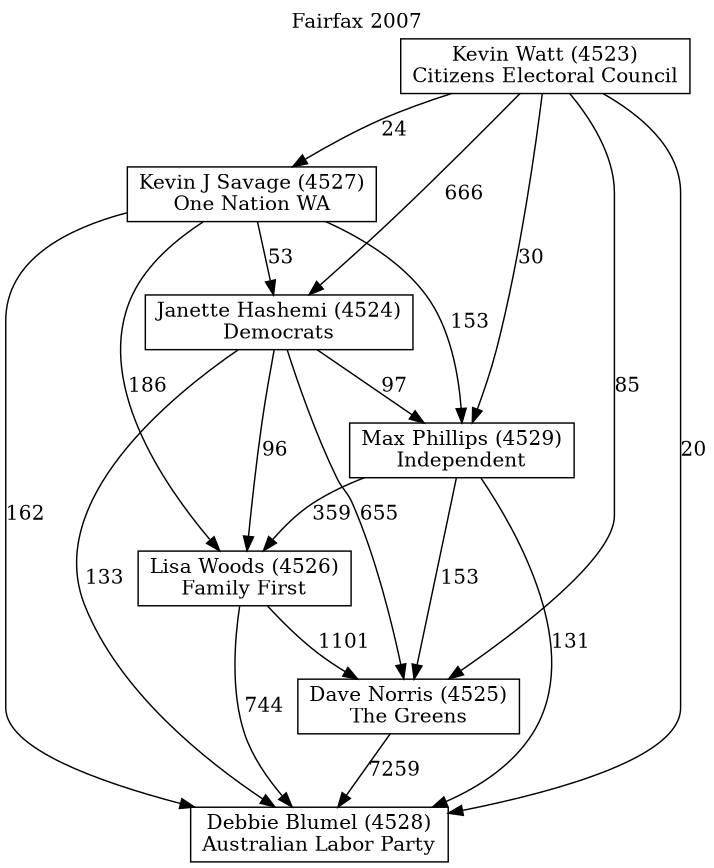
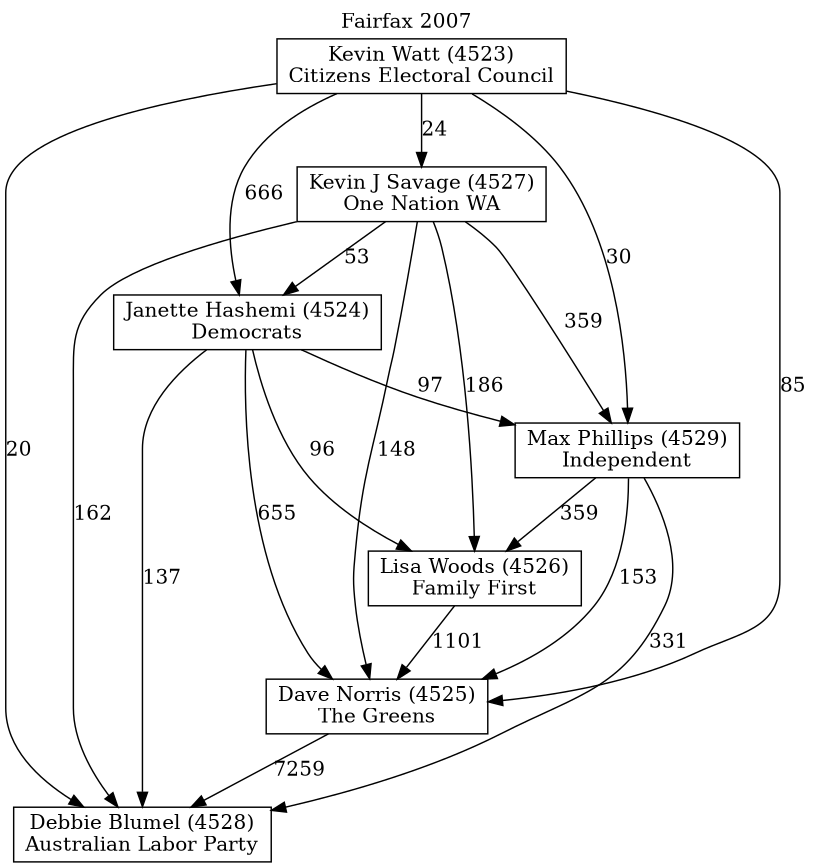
(471, 322) -> (584, 322)
none -> (373, 442)
(105, 578) -> (163, 578)
(571, 642) -> (669, 642)
(238, 707) -> none
